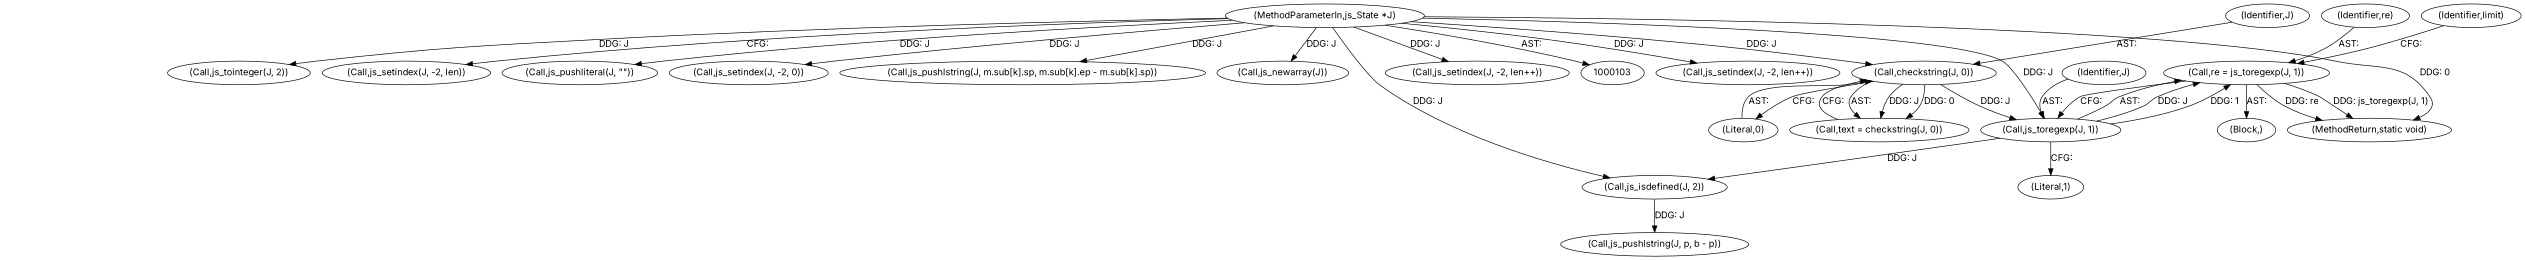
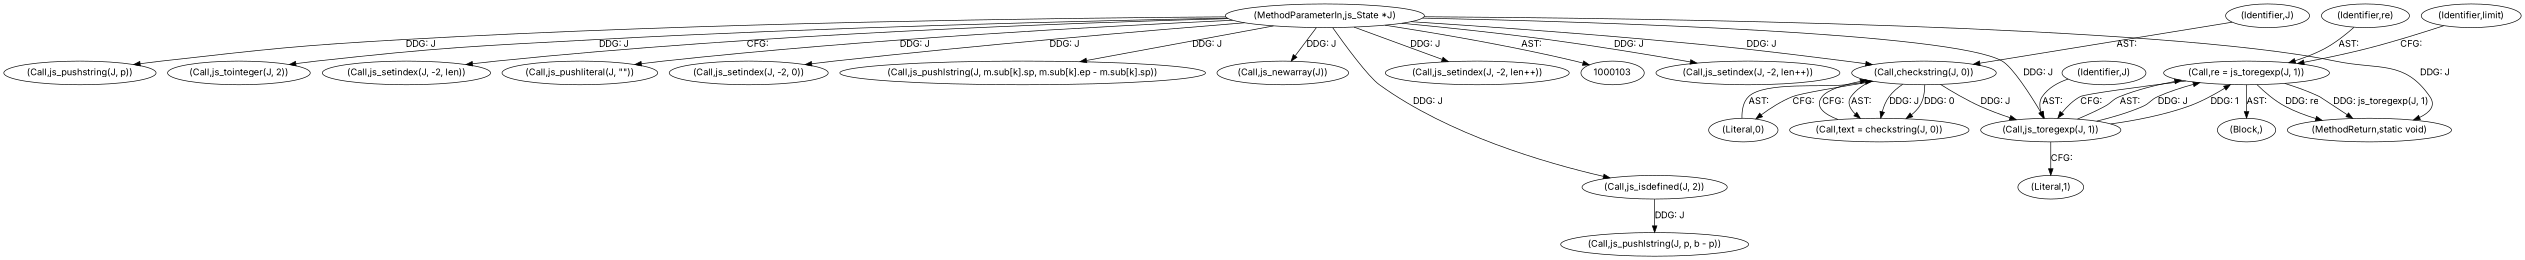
none -> (80, 73)
(2435, 73) -> (2435, 73)
(1857, 158) -> none
